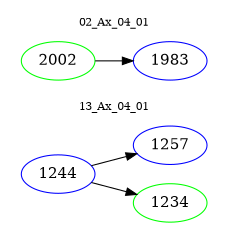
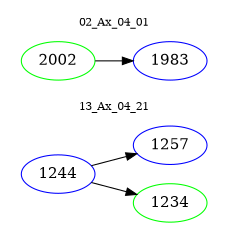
(114, 107) -> (114, 107)
